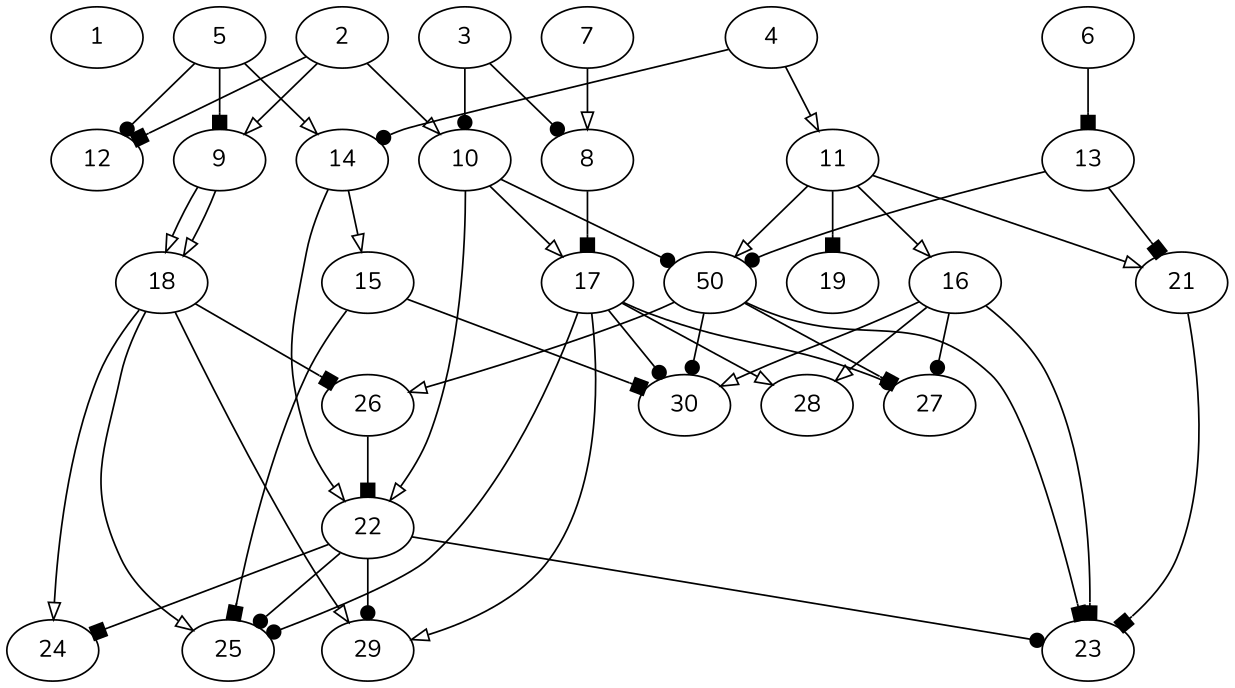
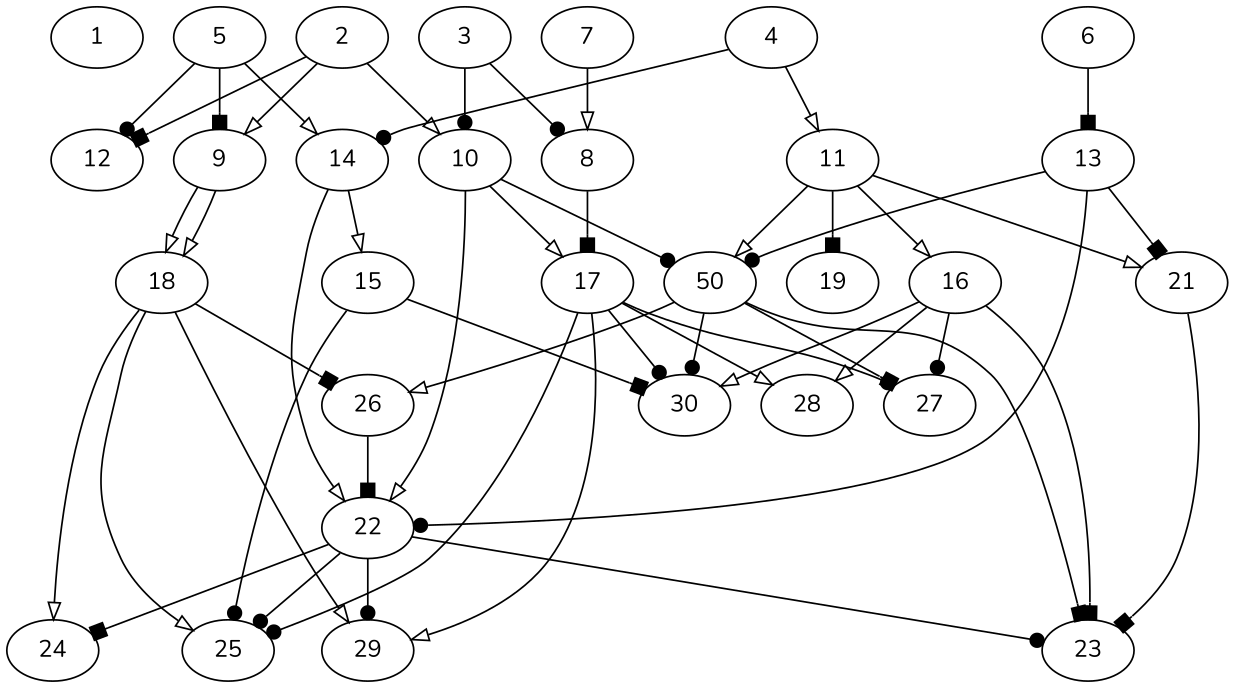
(276, 452) -> (276, 452)
none -> (848, 487)
